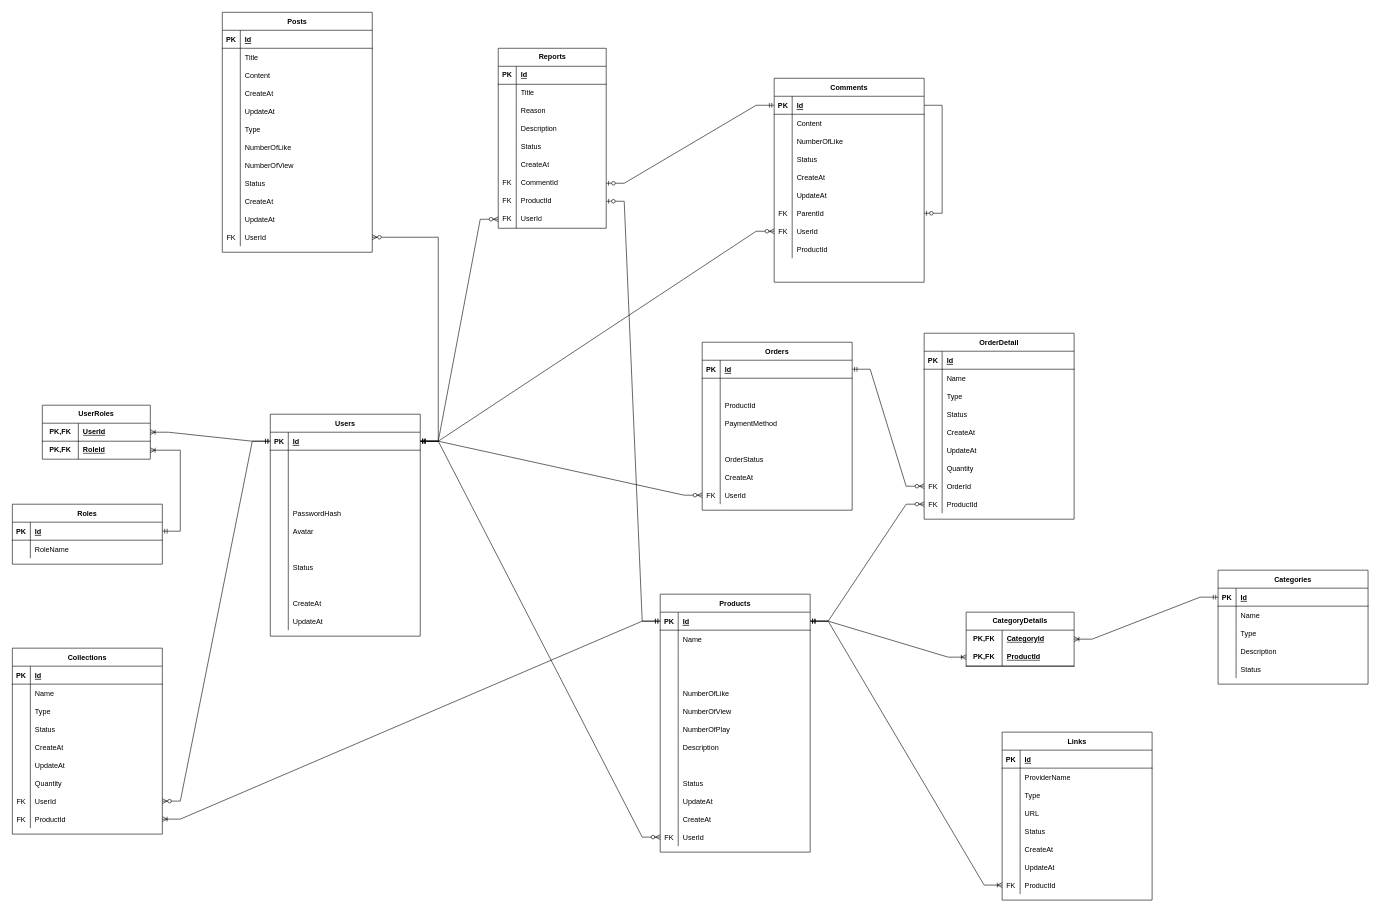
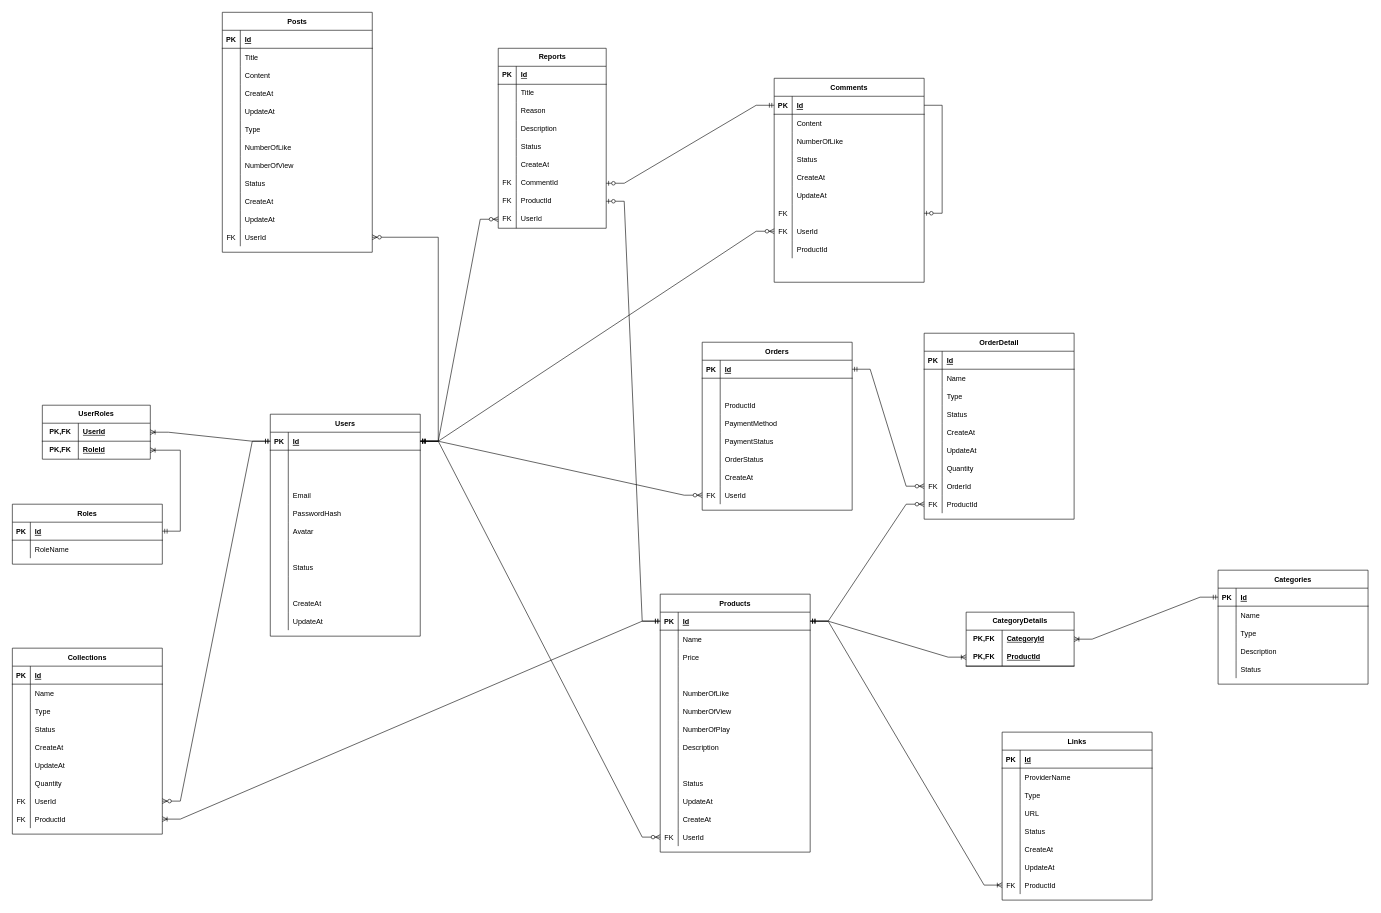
(858, 213) -> none
none -> (786, 441)
none -> (354, 495)
none -> (744, 657)
